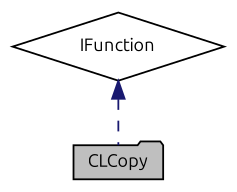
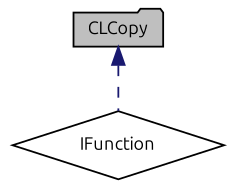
(118, 122) -> (118, 88)
